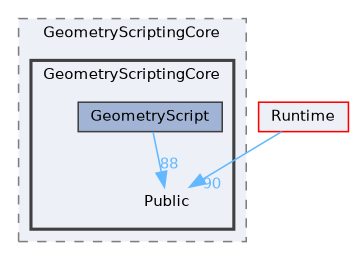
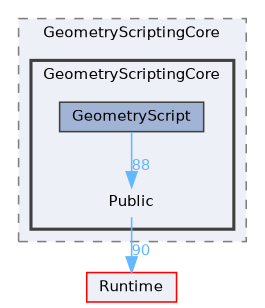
(256, 147) -> (132, 237)
